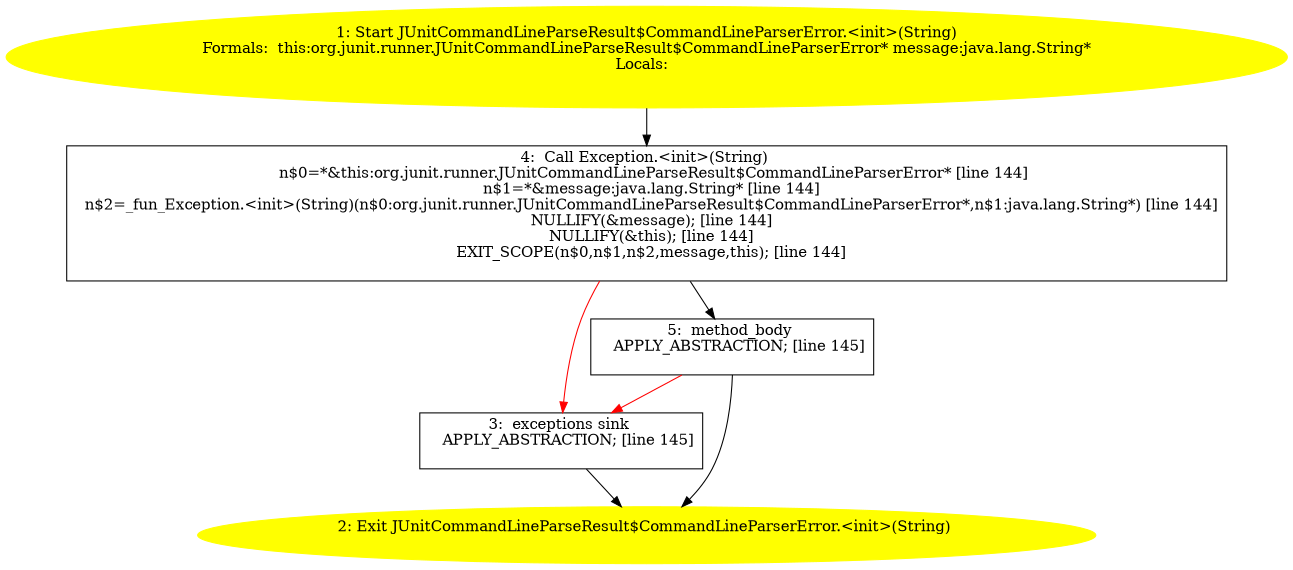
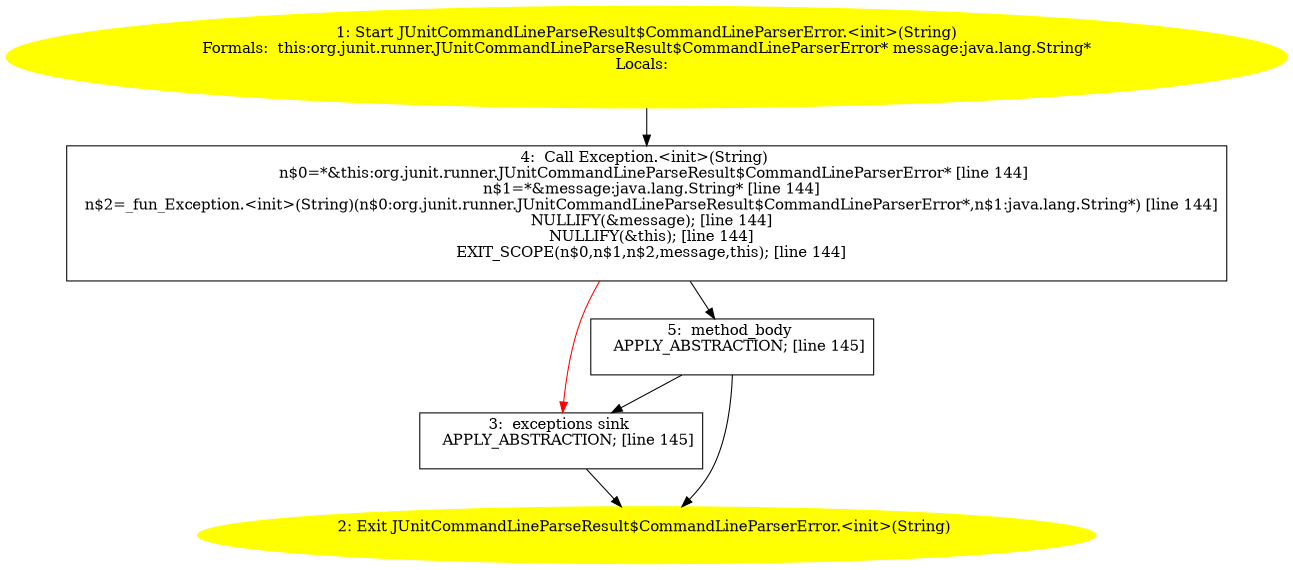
(651, 391) -> (651, 391)
